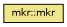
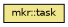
(34, 13) -> (34, 13)
